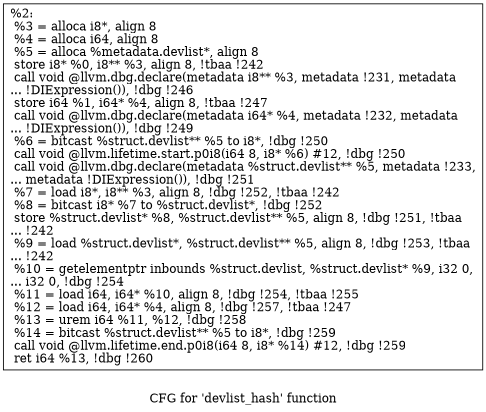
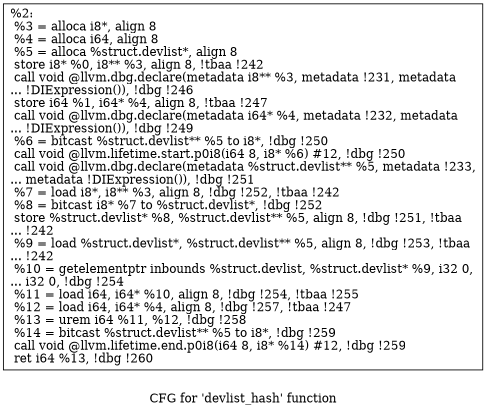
(135, 52) -> (124, 52)
